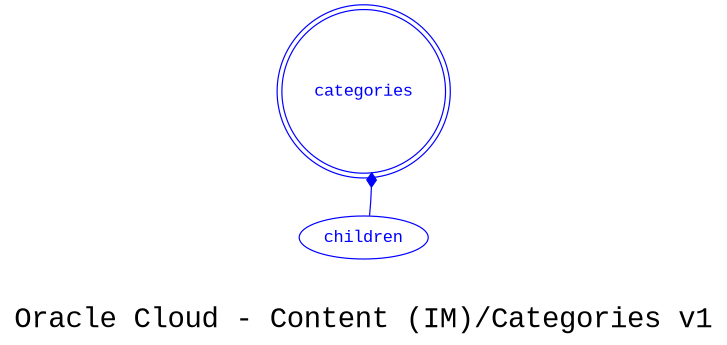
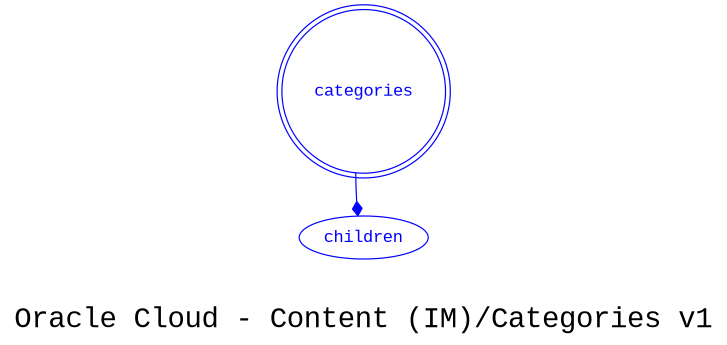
(371, 202) -> (356, 187)
